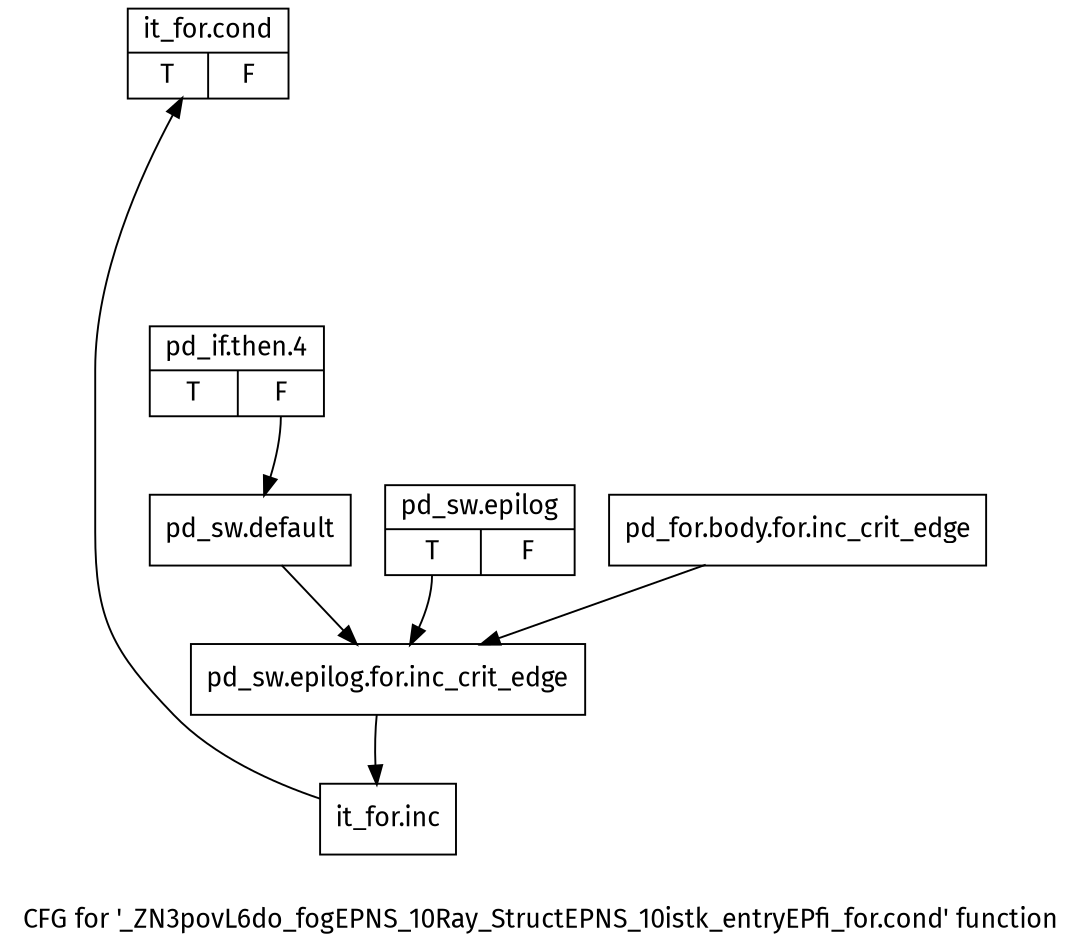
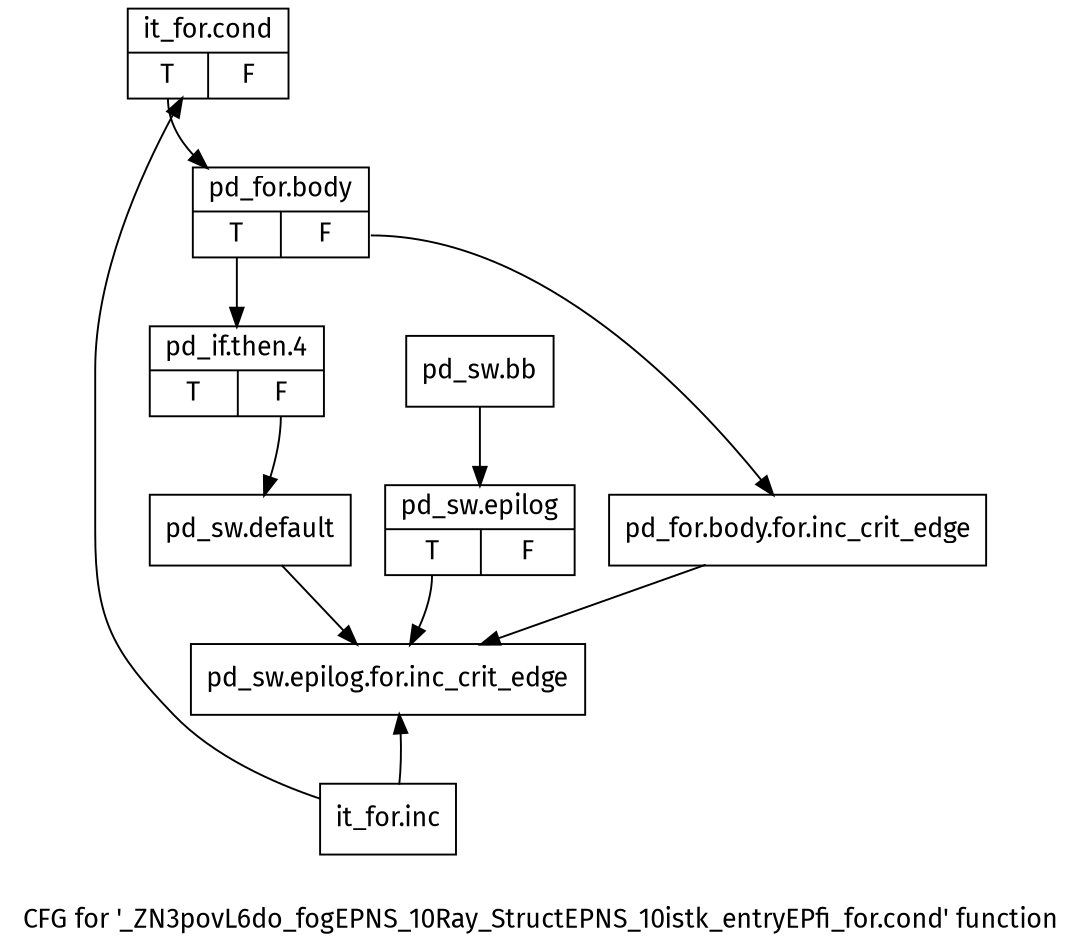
none -> (281, 212)
none -> (480, 371)
(375, 740) -> (401, 759)
